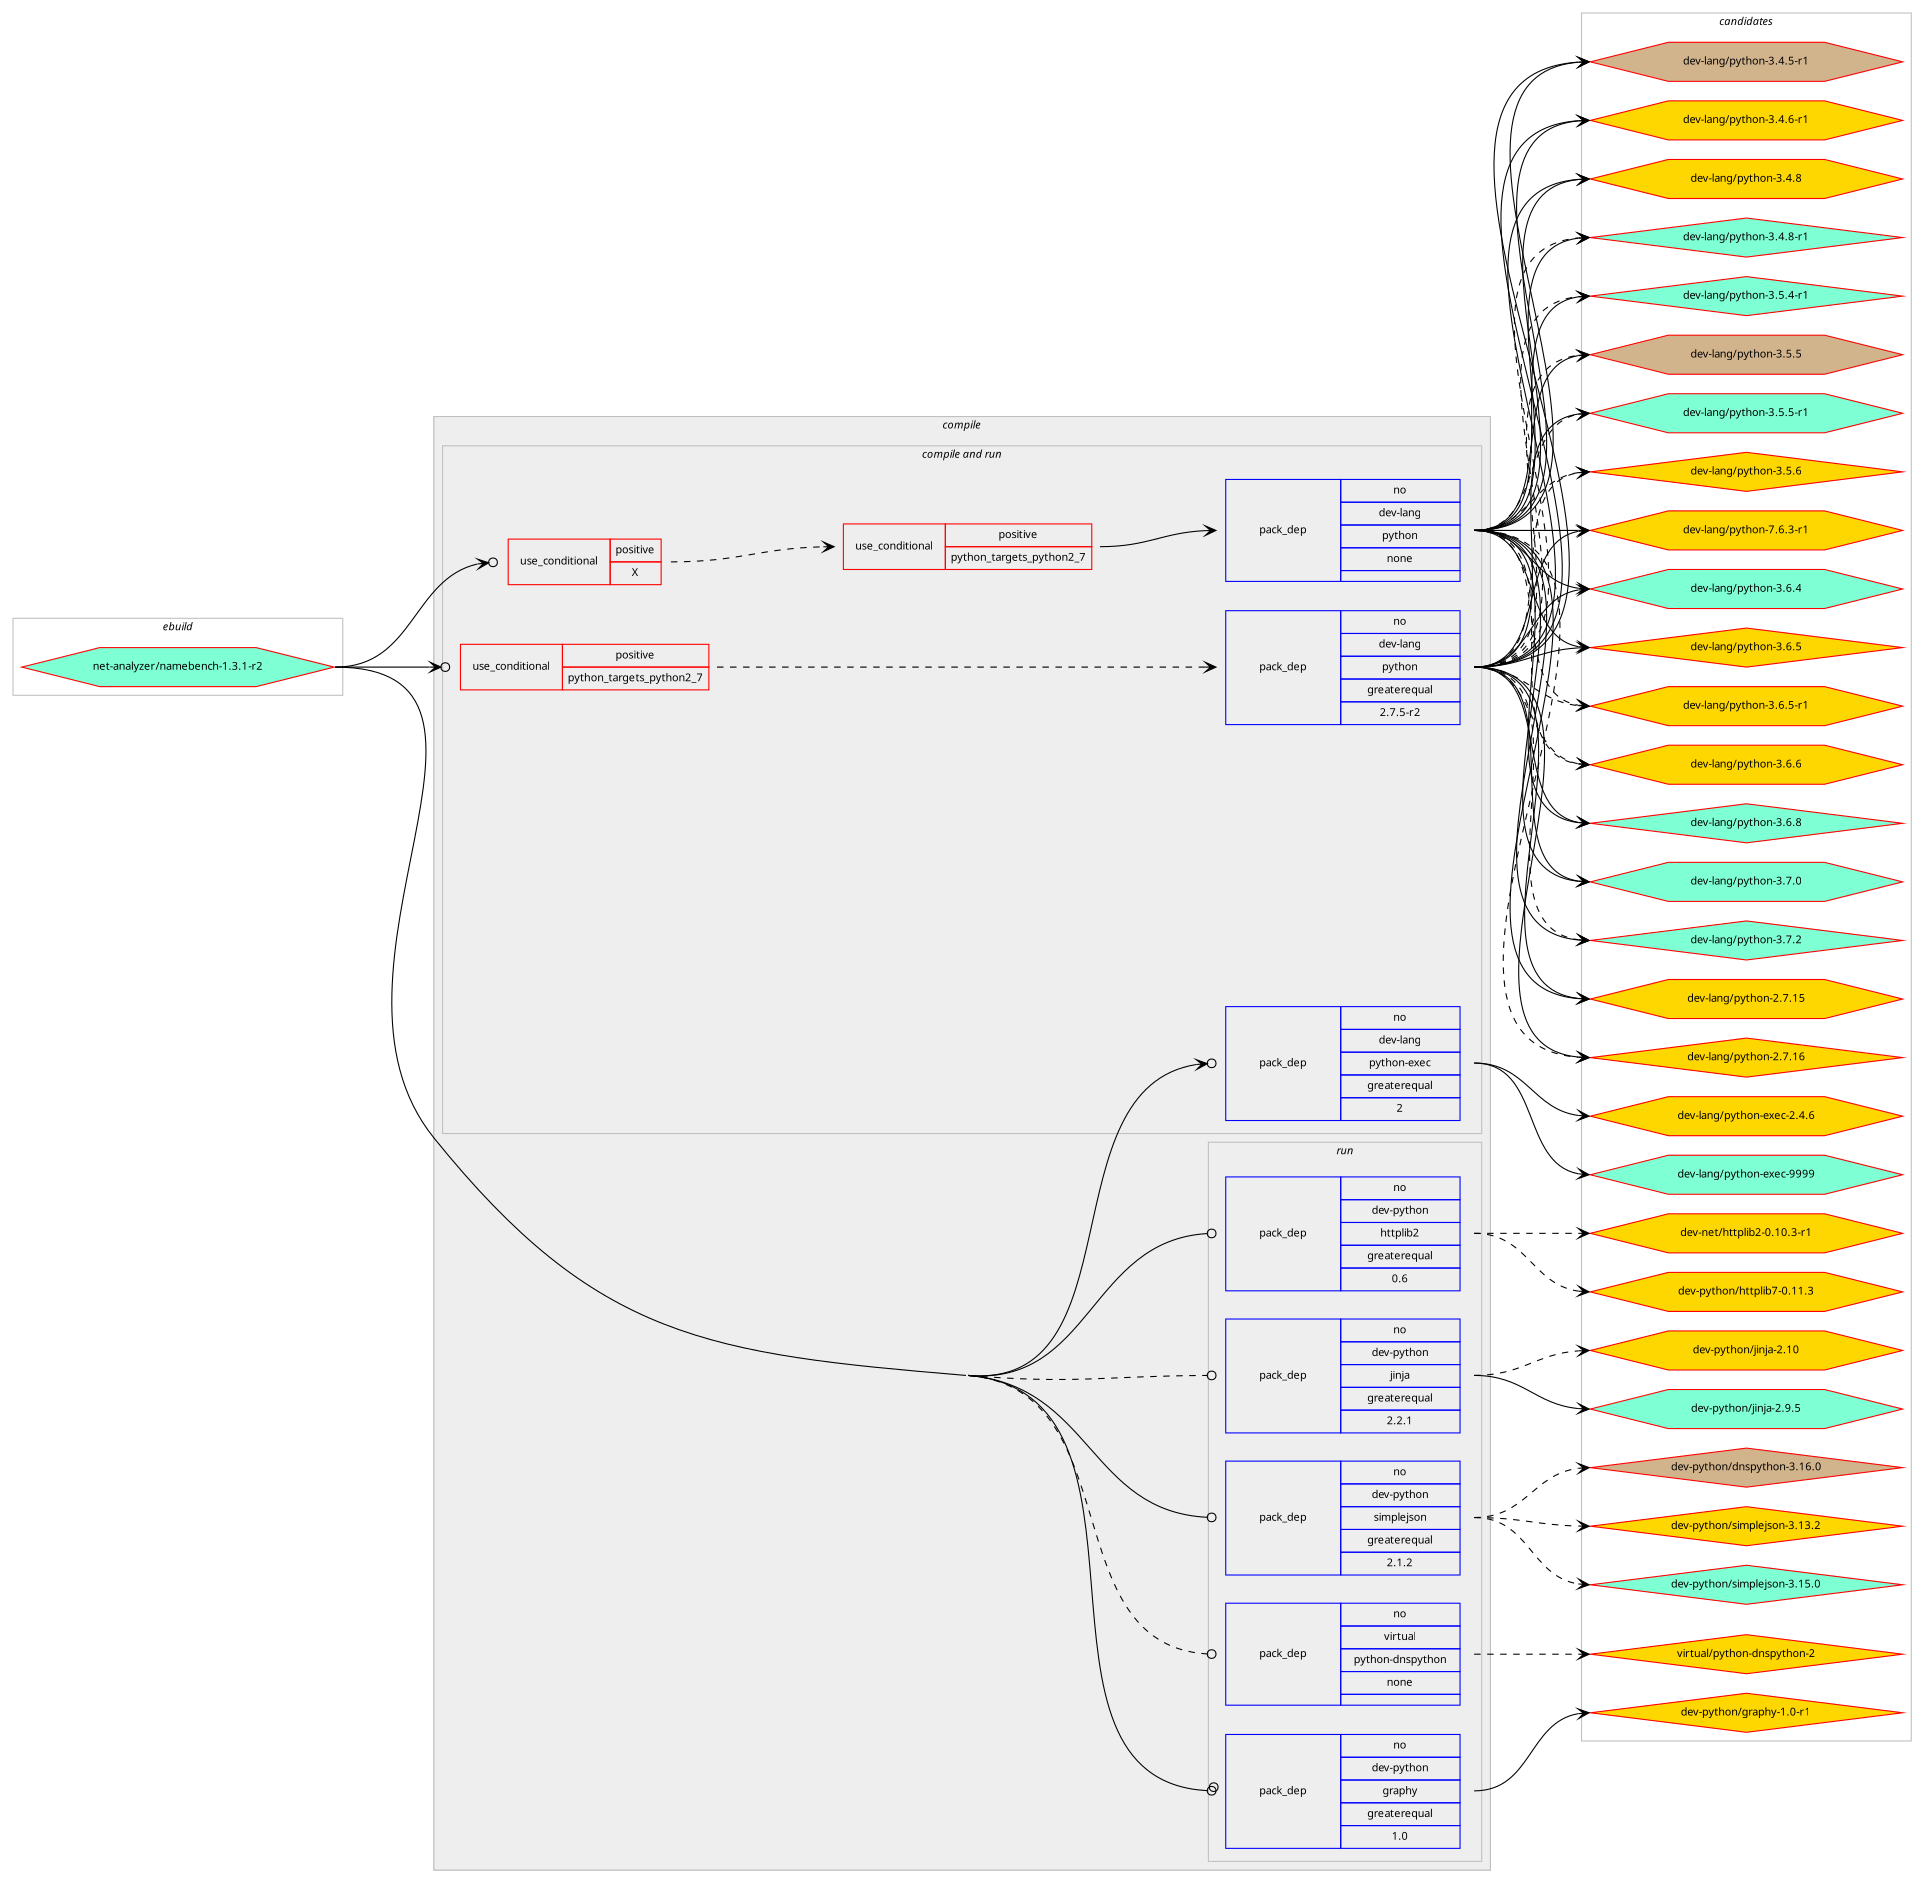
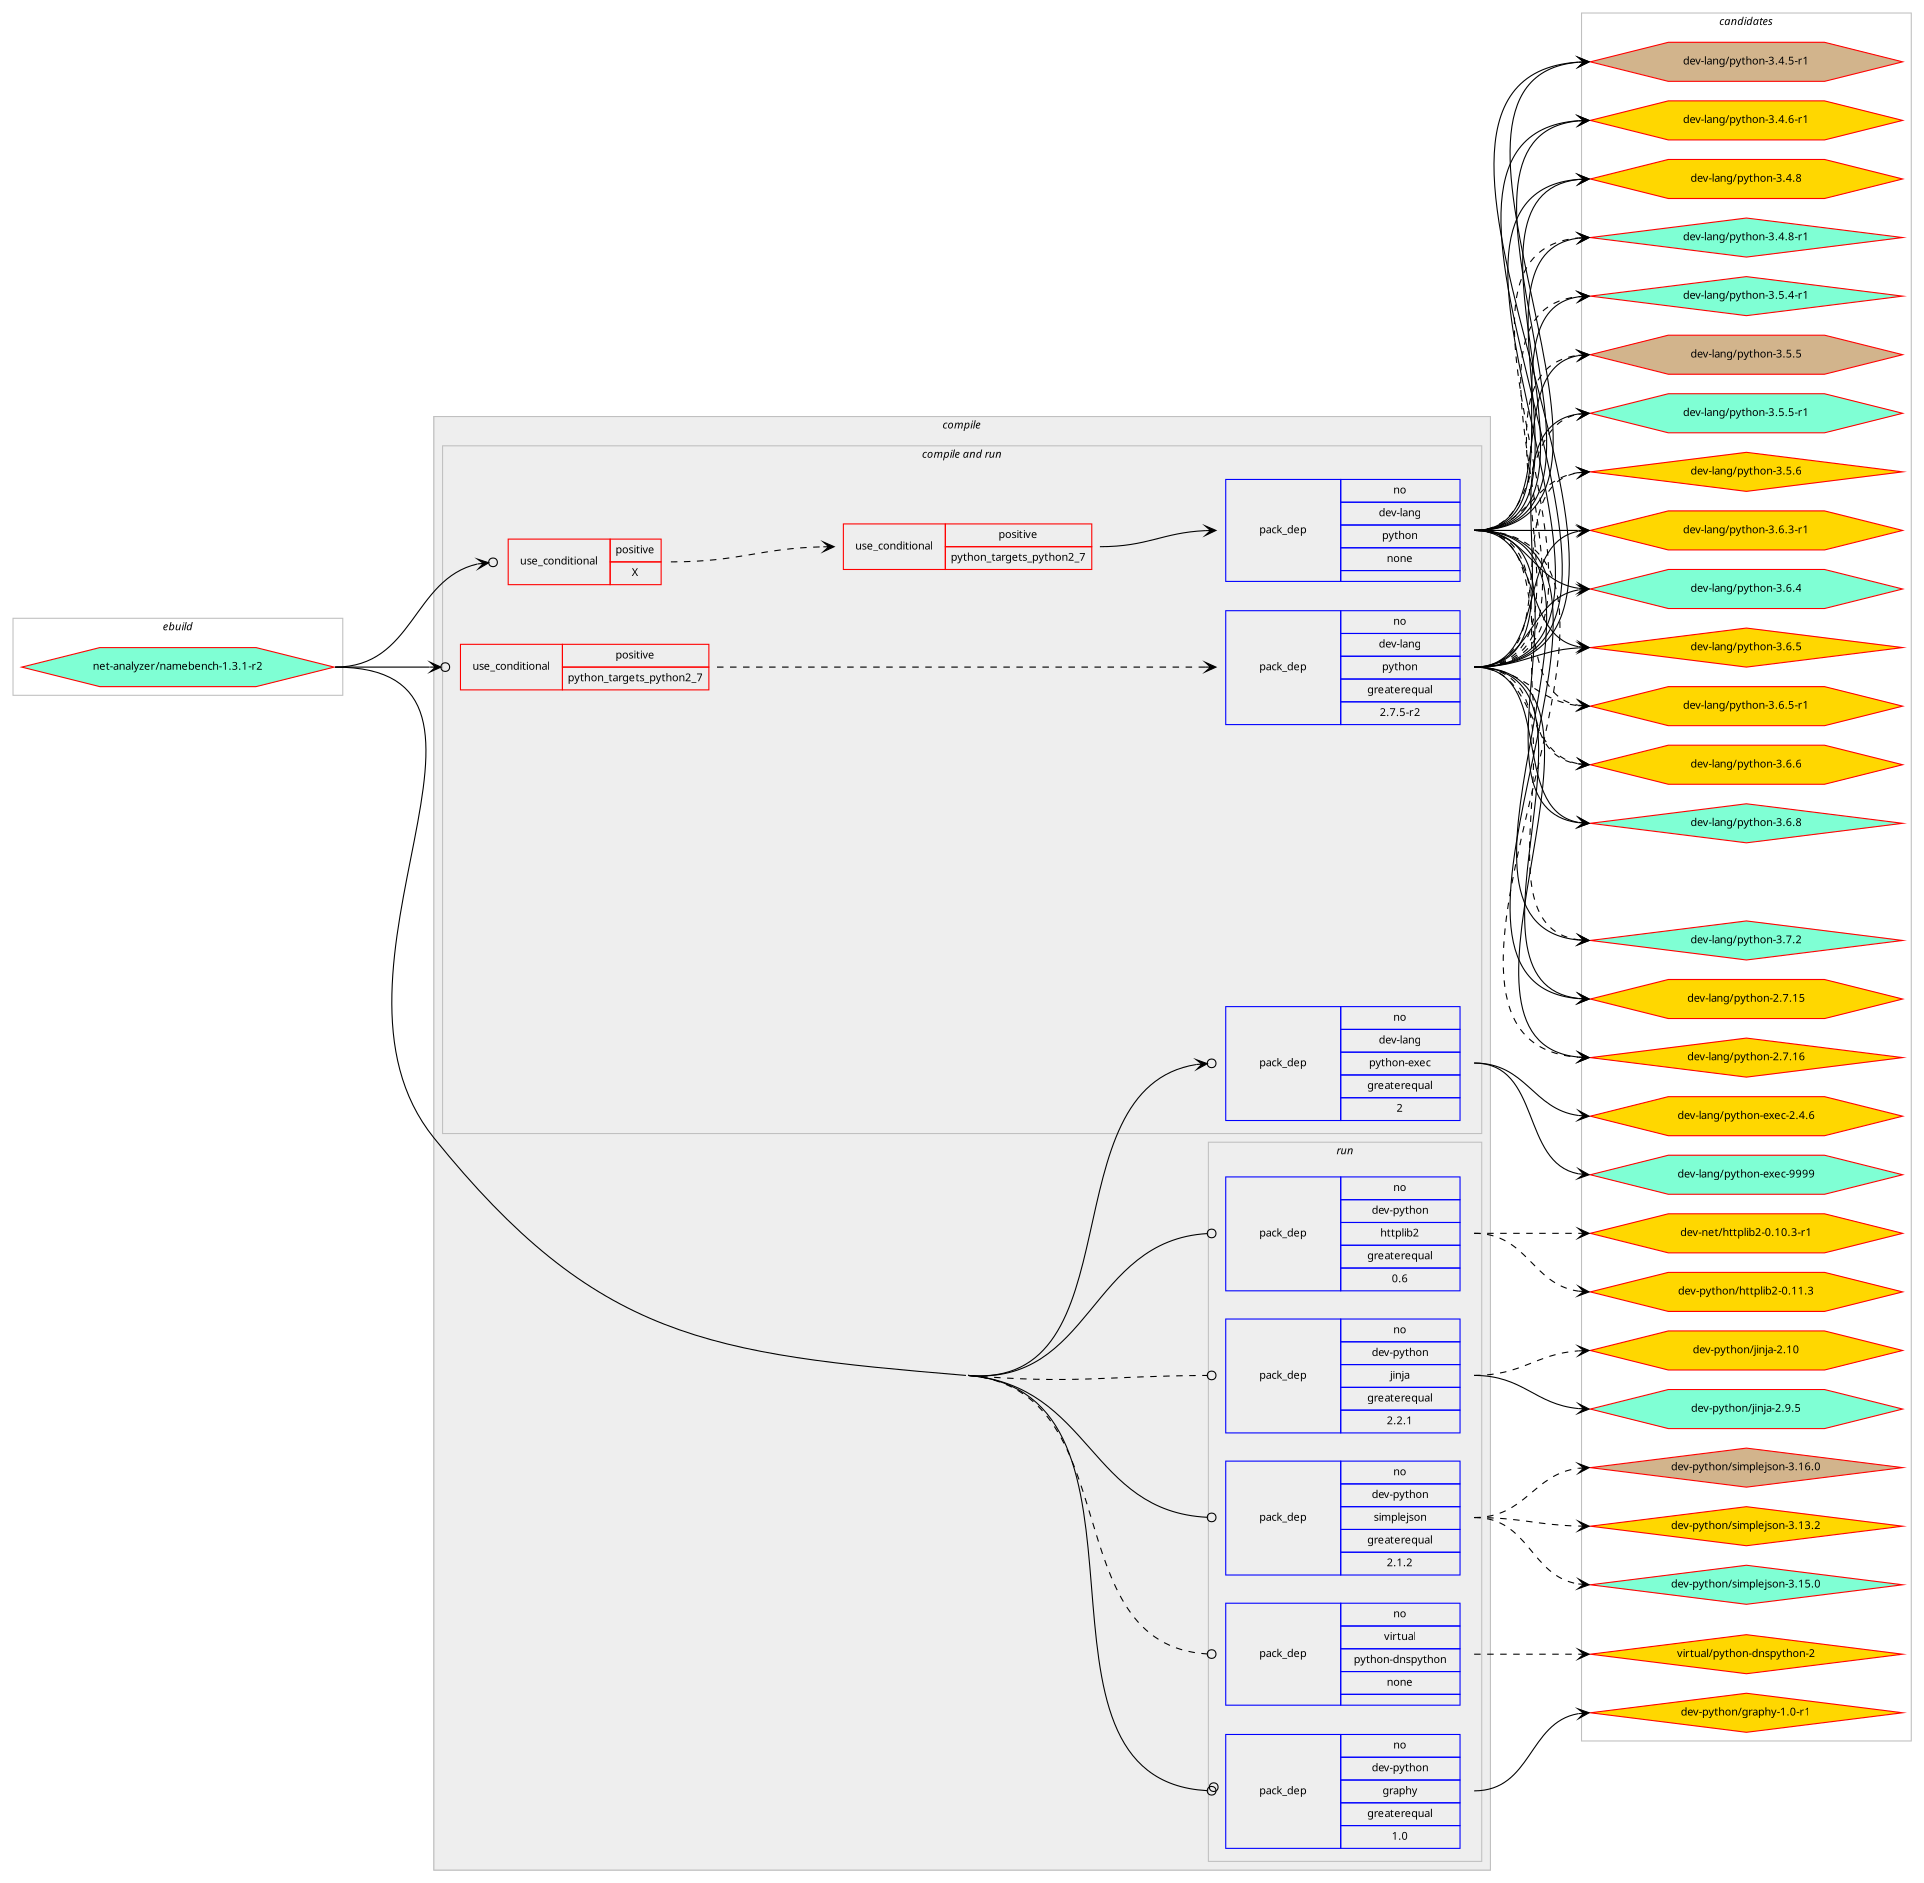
(1746, 530) -> (1746, 530)
(1746, 882) -> none
(1746, 1292) -> (1746, 1292)
(1746, 1468) -> (1746, 1468)
